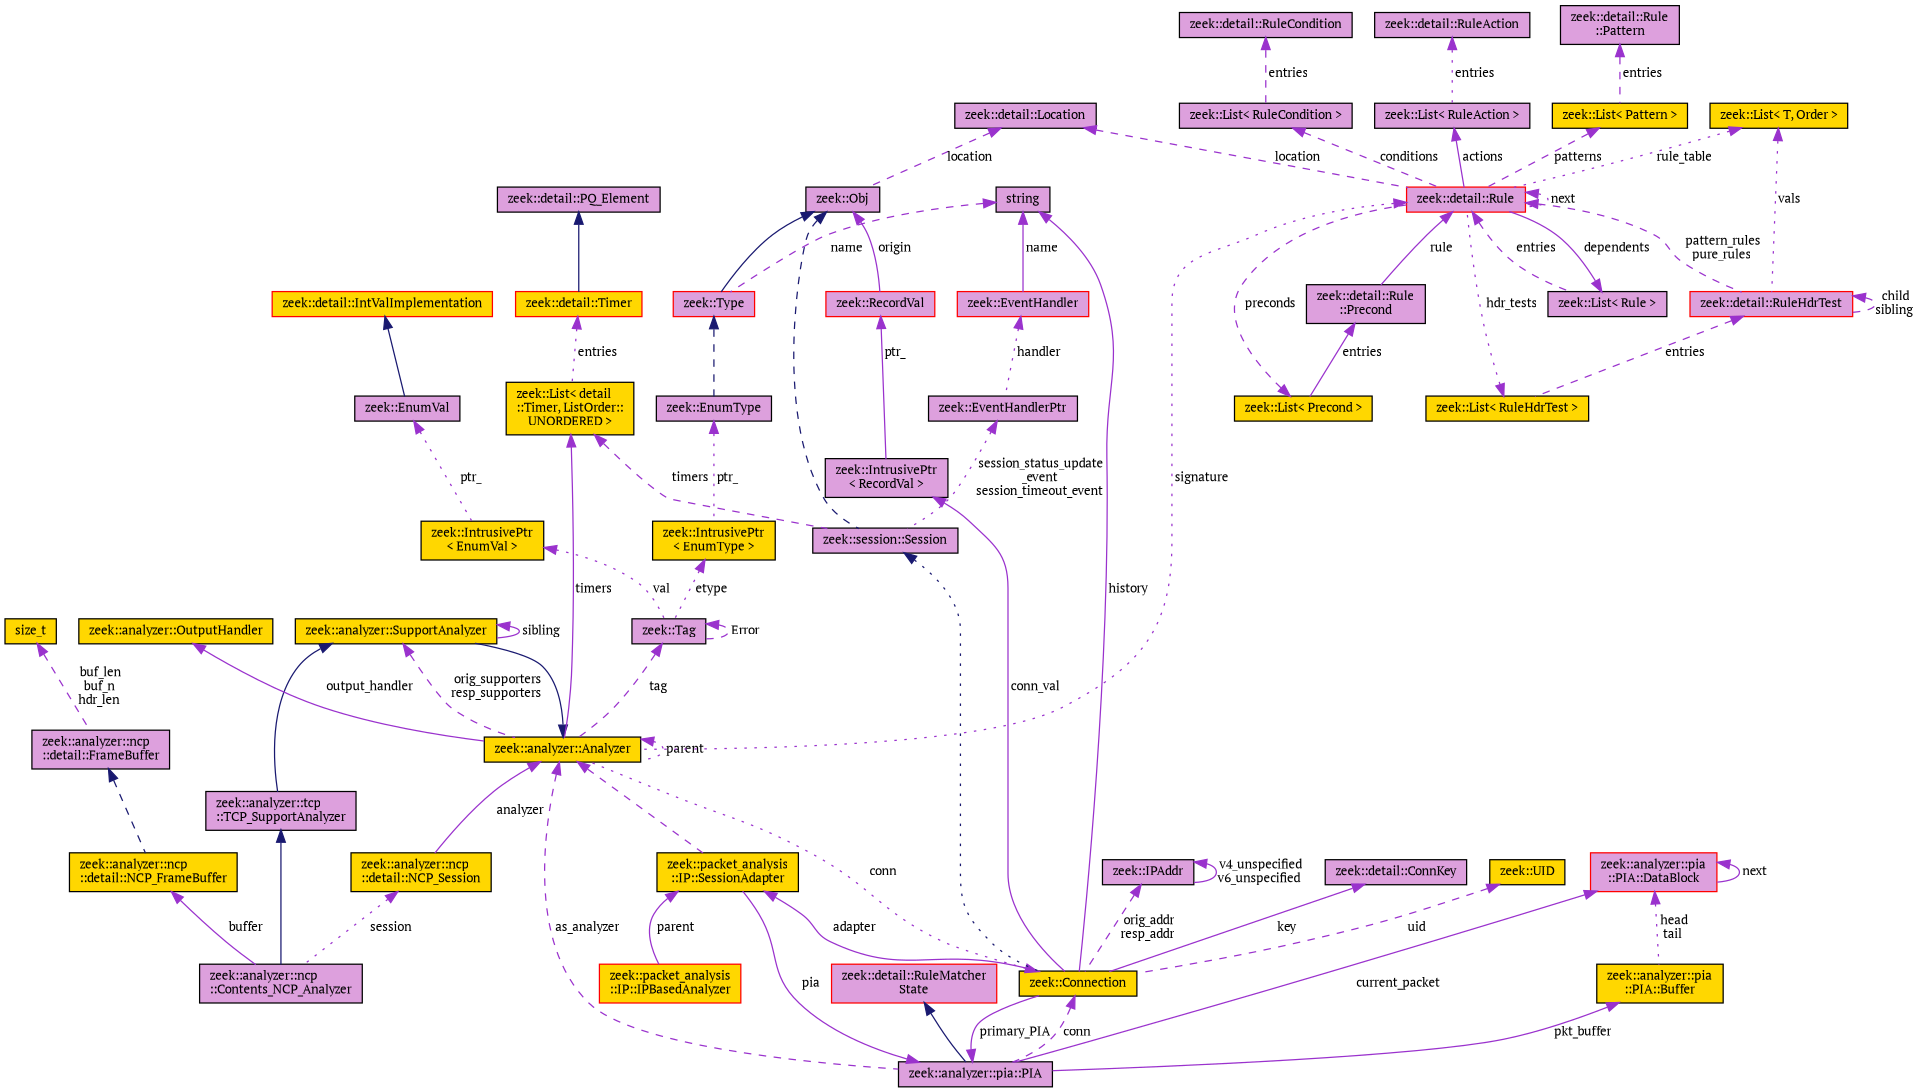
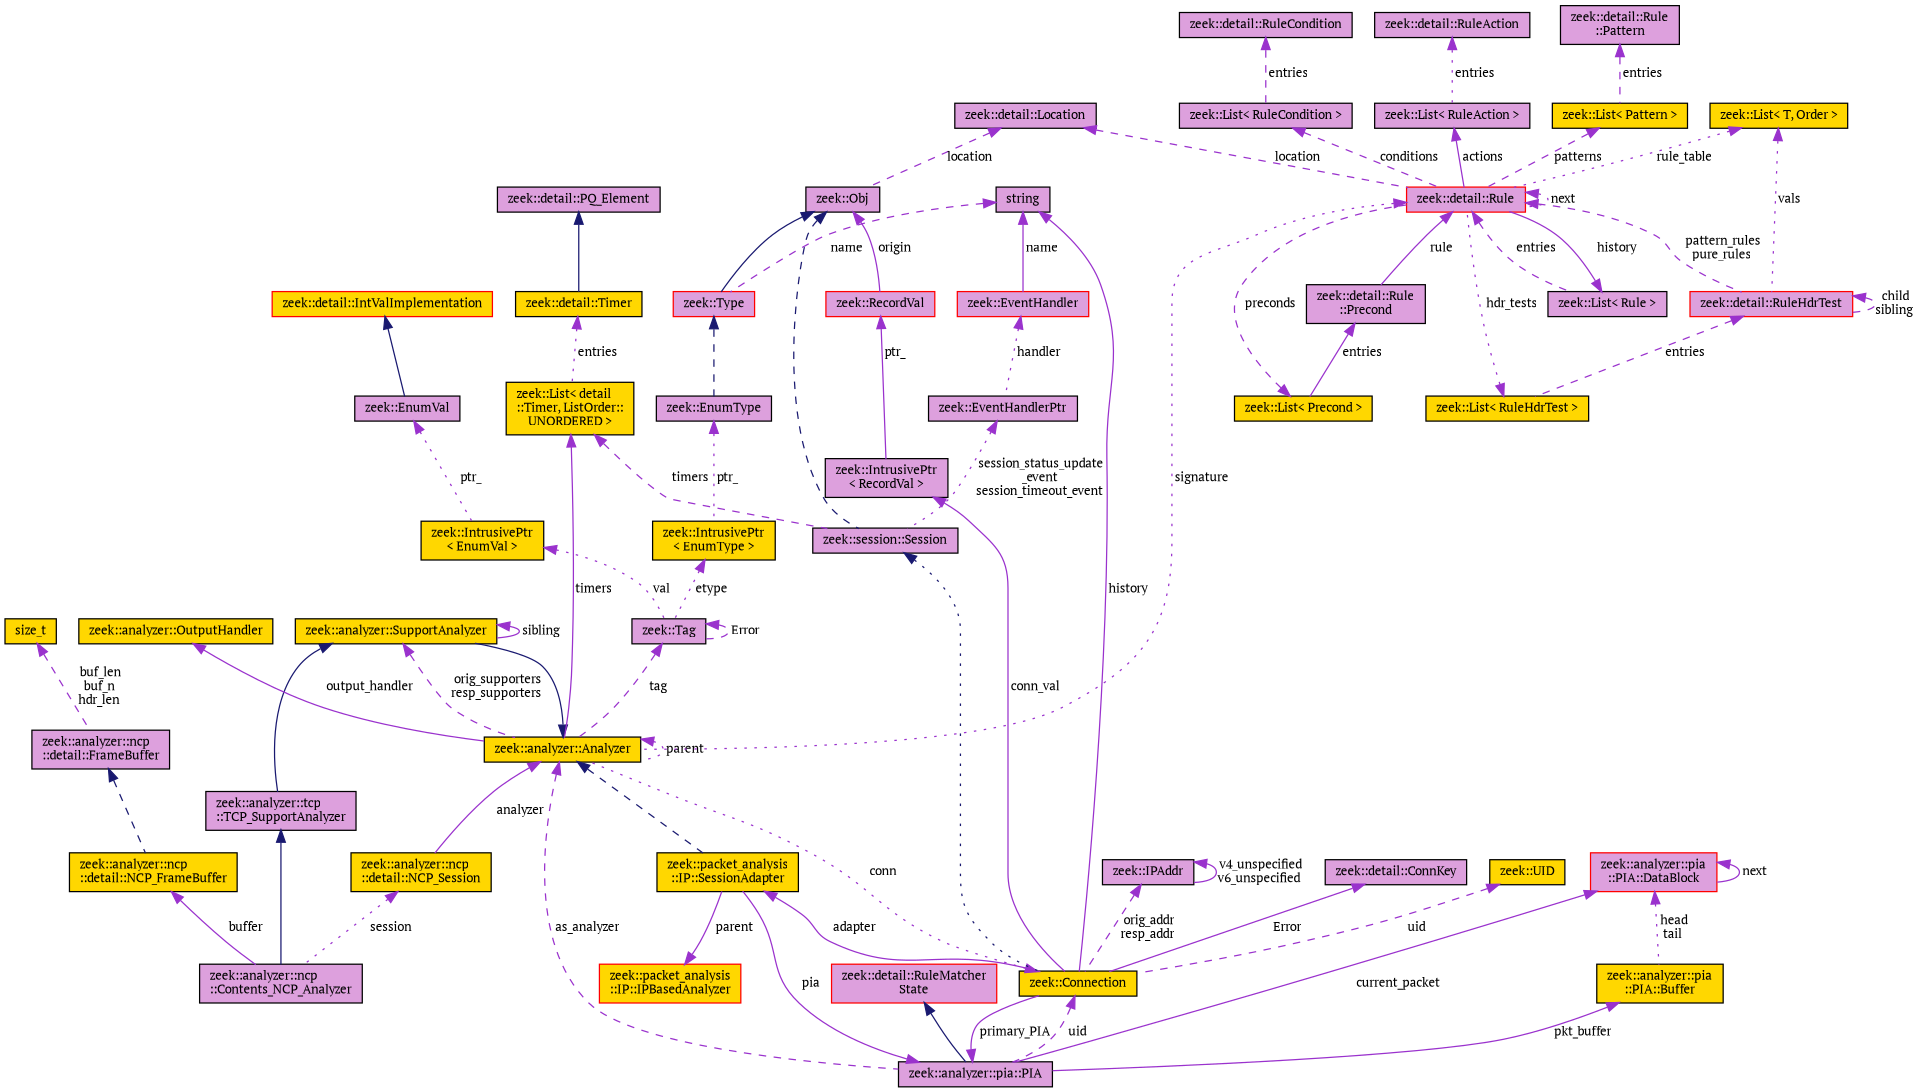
(1616, 248) -> (1616, 248)
(579, 304) -> (579, 304)
(645, 811) -> (645, 811)
(1286, 928) -> (1286, 928)
(650, 929) -> (709, 924)
(1076, 1032) -> (1076, 1032)
